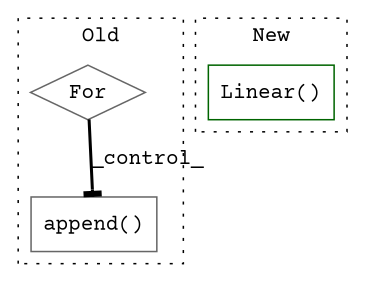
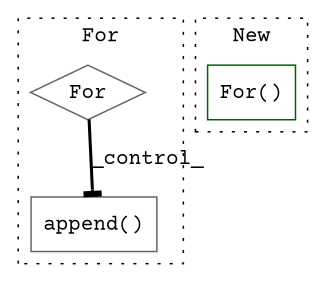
(101, 36) -> (101, 36)
(271, 92) -> (252, 92)
